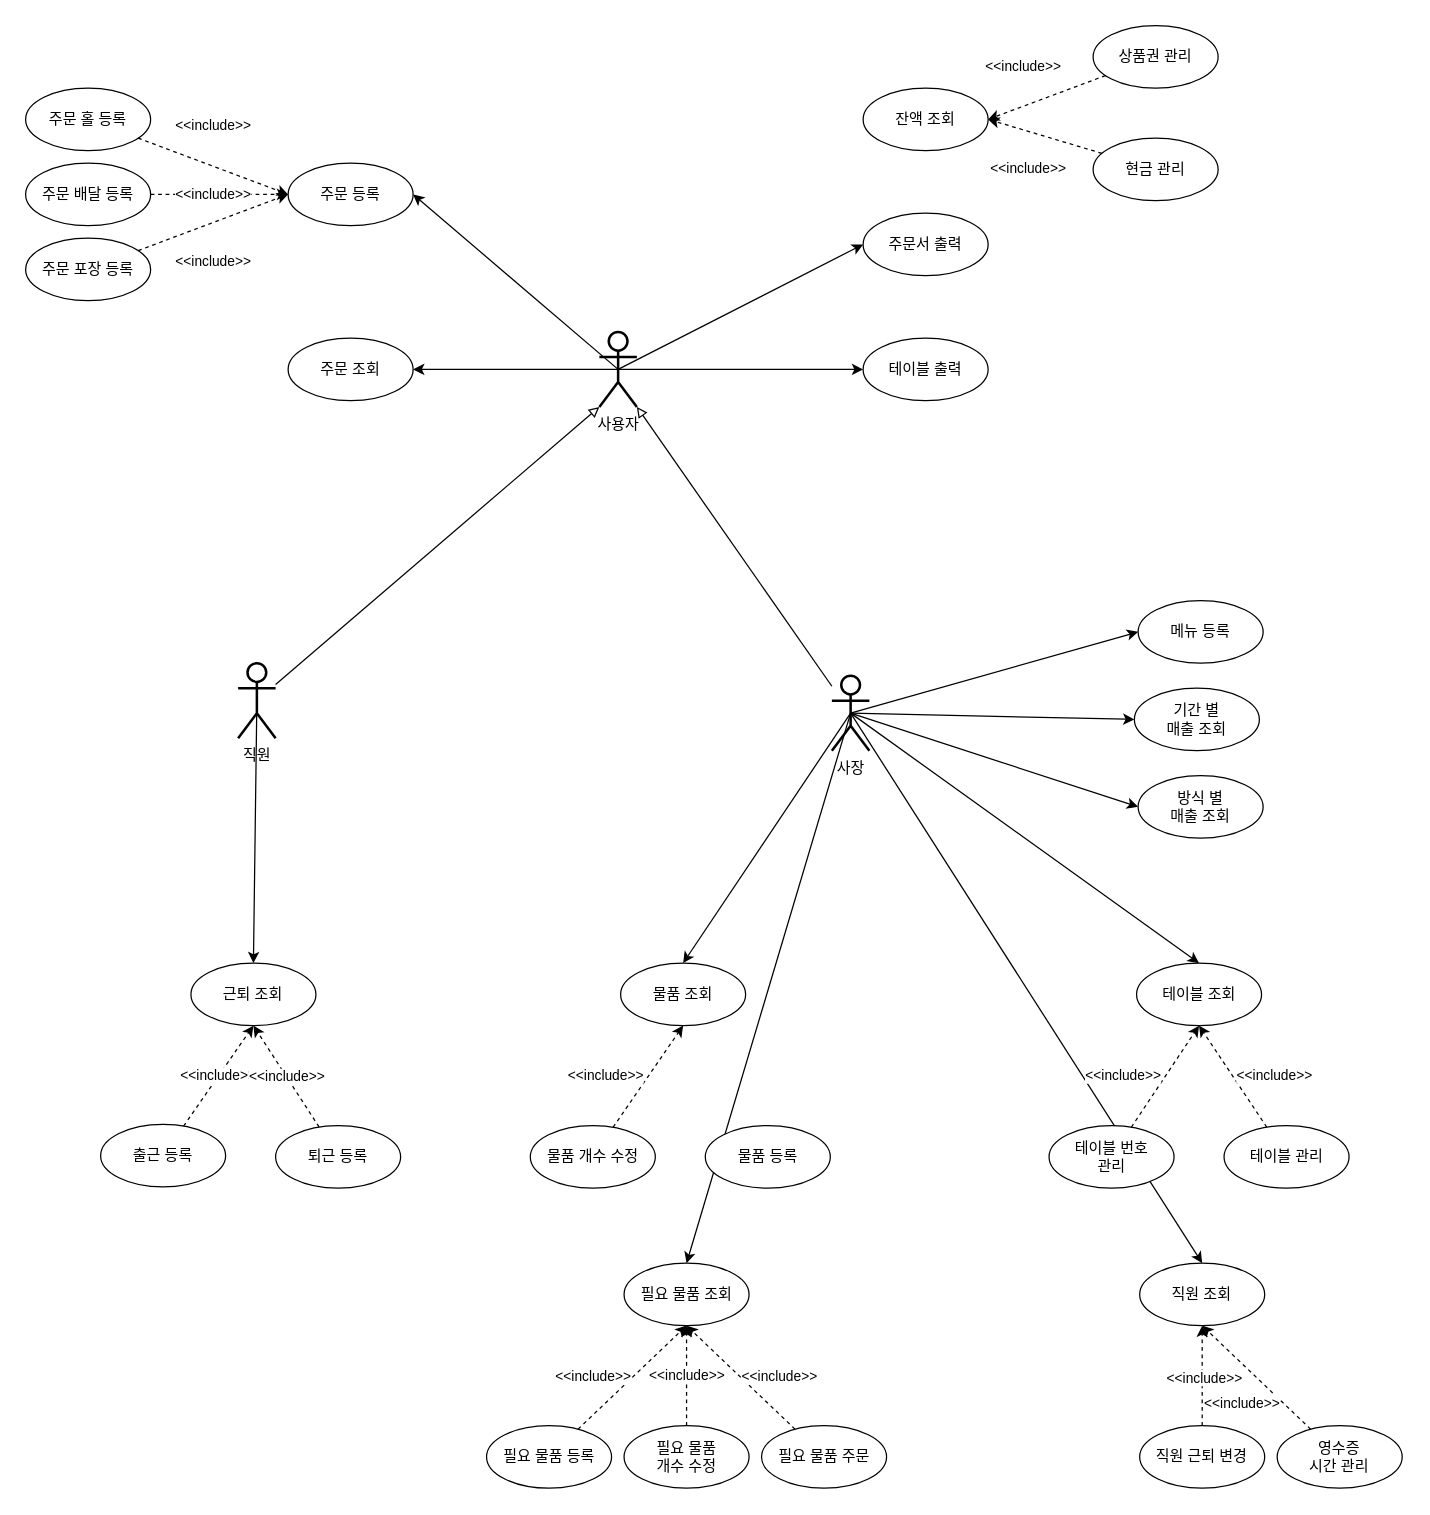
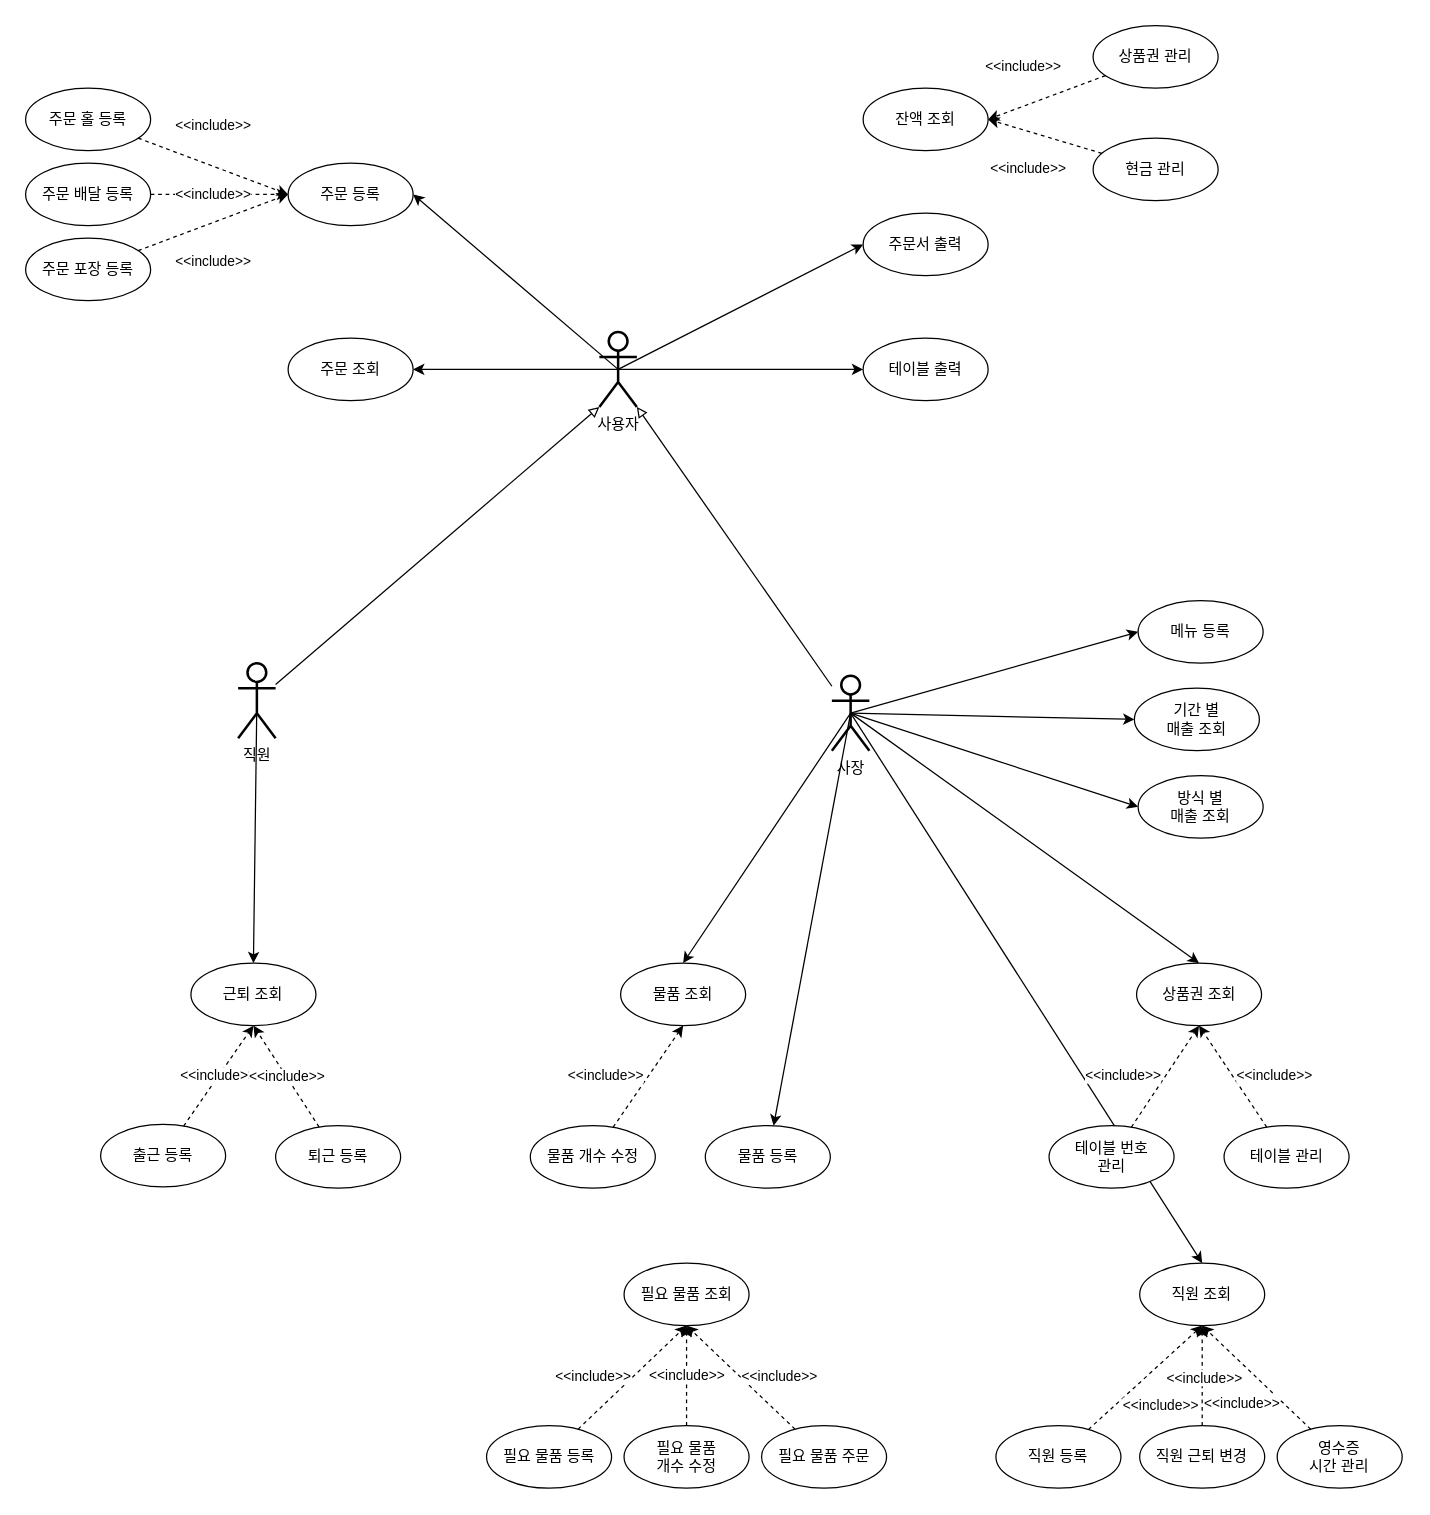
(784, 936) -> (811, 926)
(1199, 994) -> (1199, 994)
none -> (1161, 1363)
none -> (1058, 1457)
